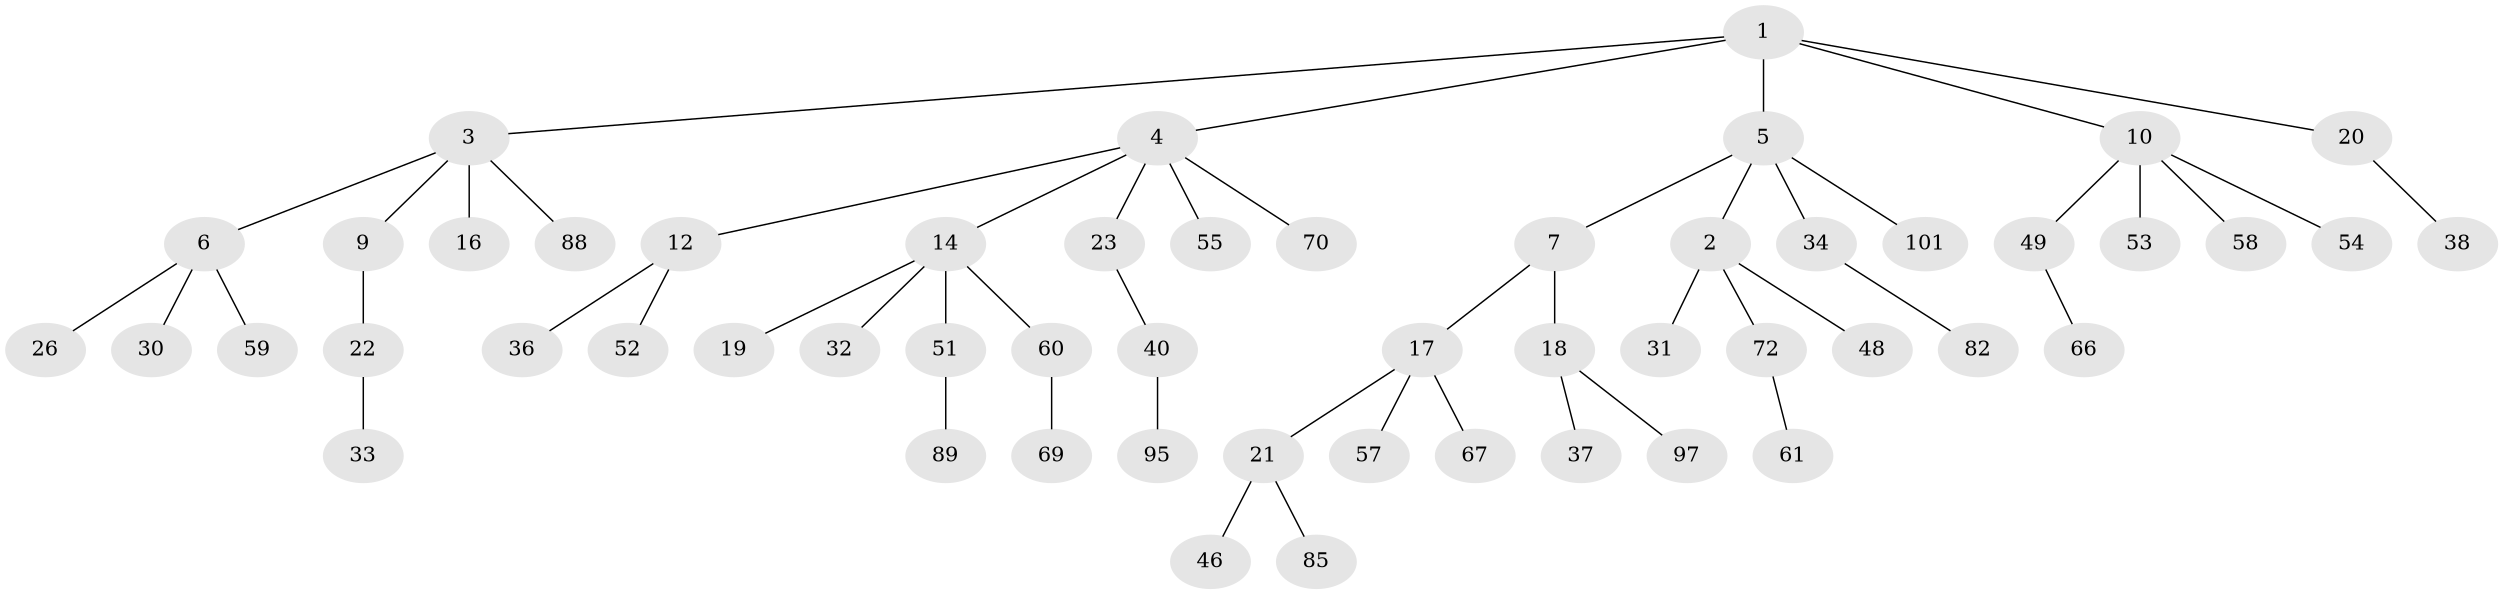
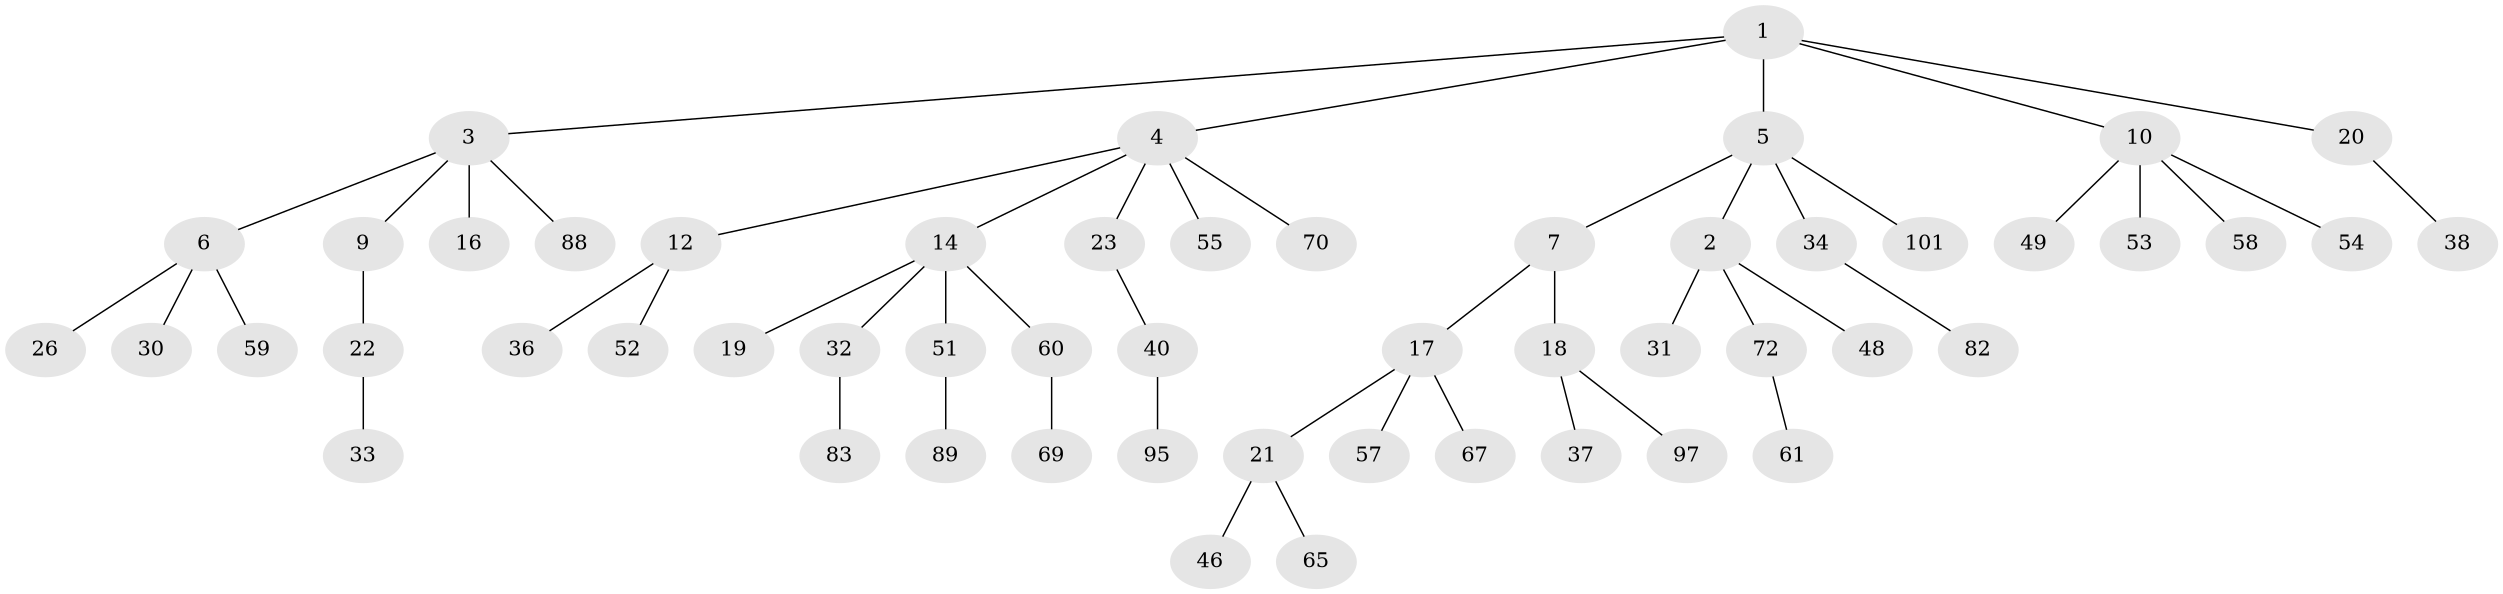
(2084, 350) -> none
none -> (840, 456)
(1316, 562) -> (1316, 562)
